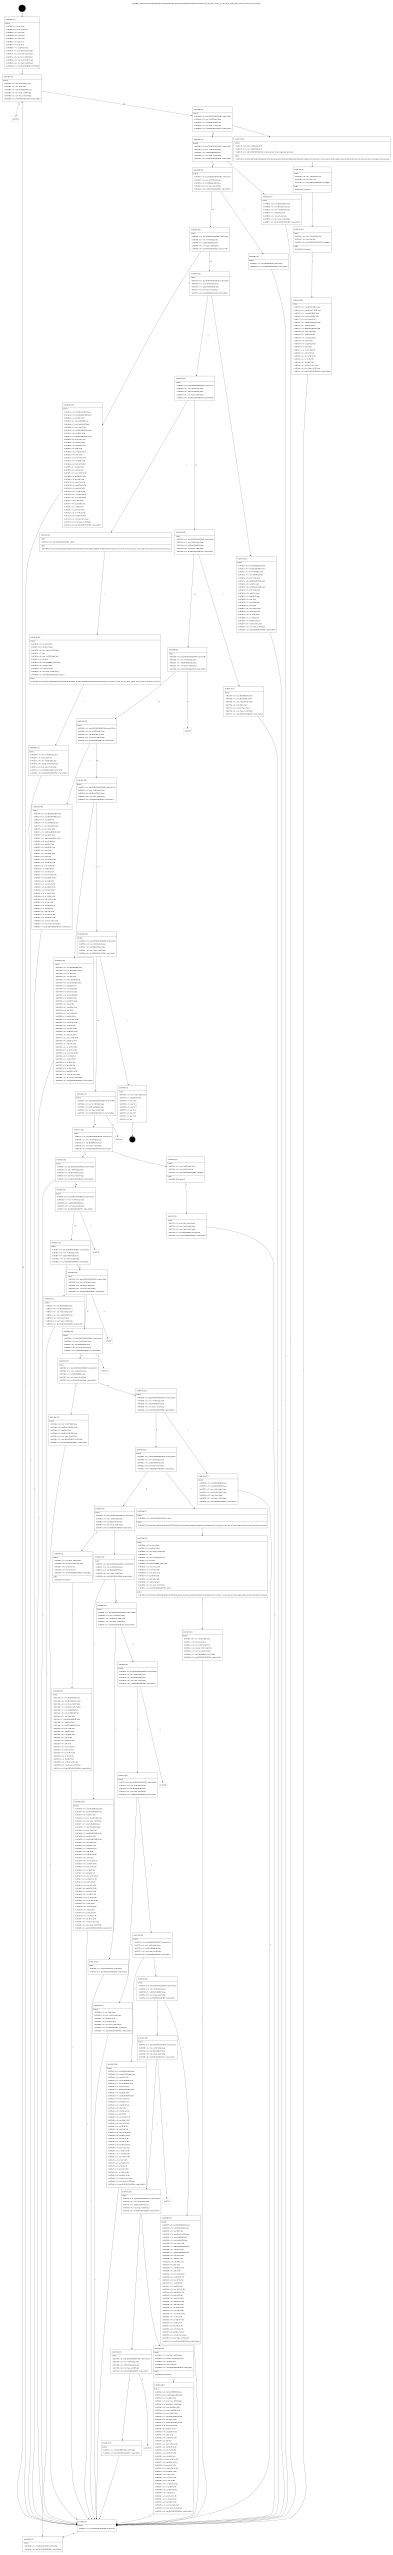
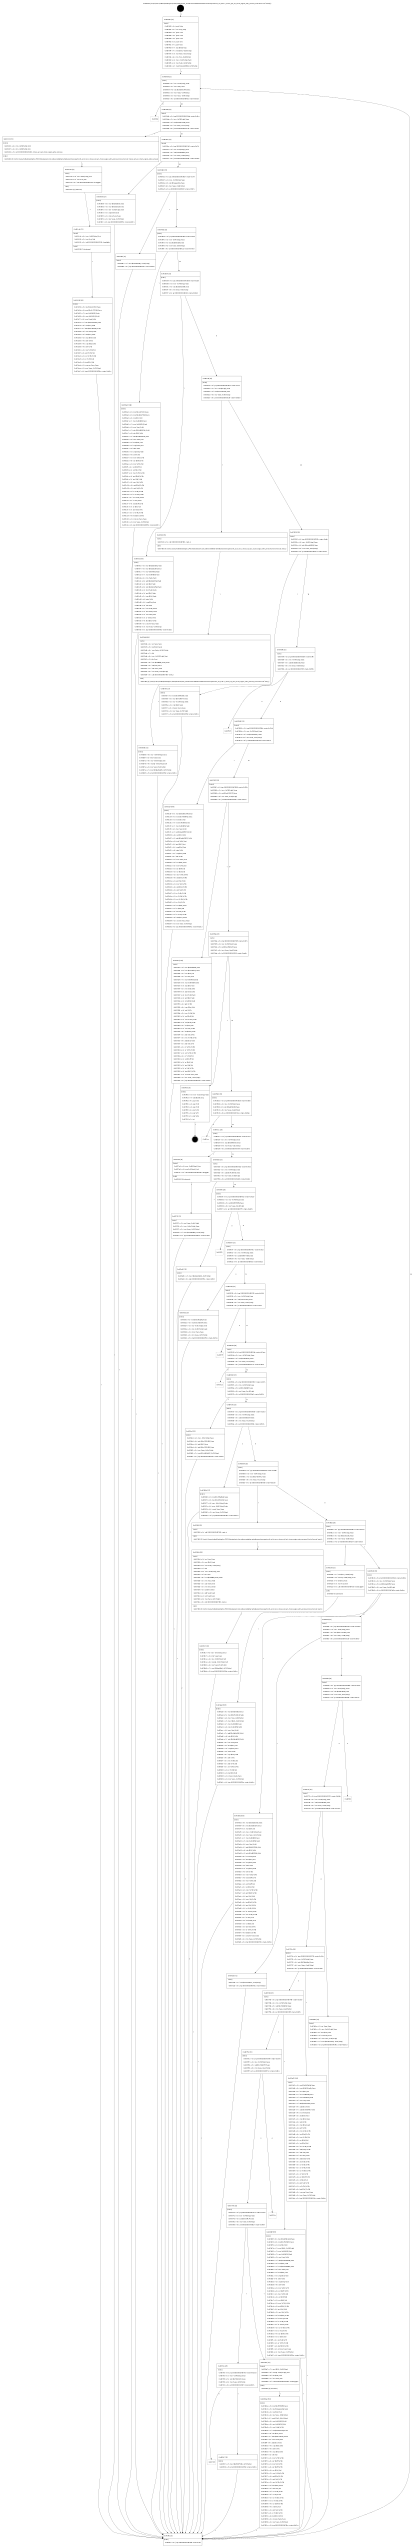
(72, 2534) -> (177, 1906)
